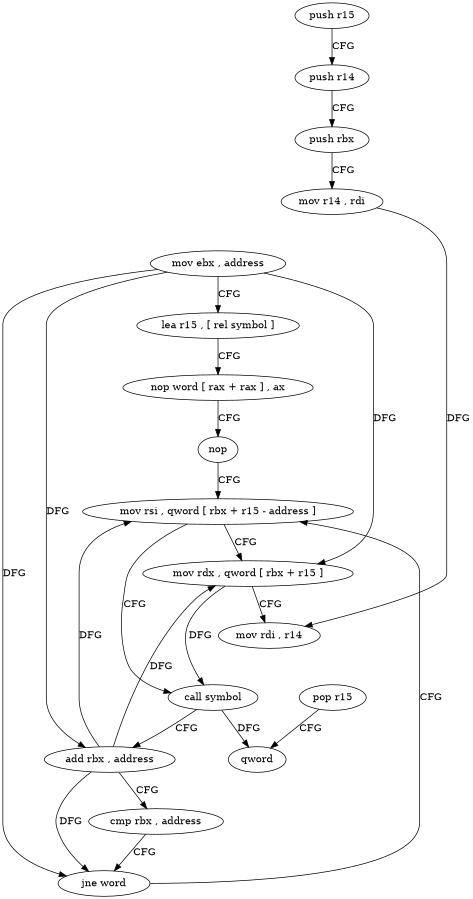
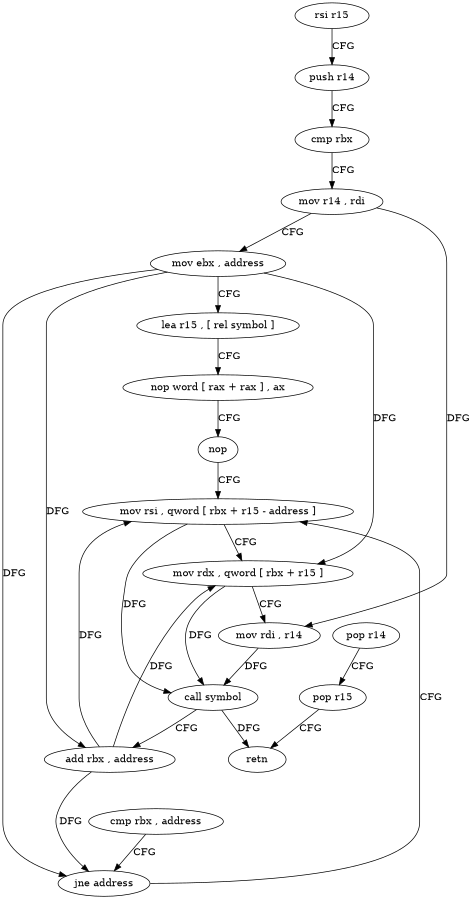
(332, 16) -> (332, 16)
(332, 140) -> (332, 140)
none -> (279, 231)
(135, 605) -> (135, 605)
none -> (366, 636)
none -> (244, 664)
(257, 760) -> (257, 760)
(131, 788) -> none
(104, 883) -> (104, 883)
